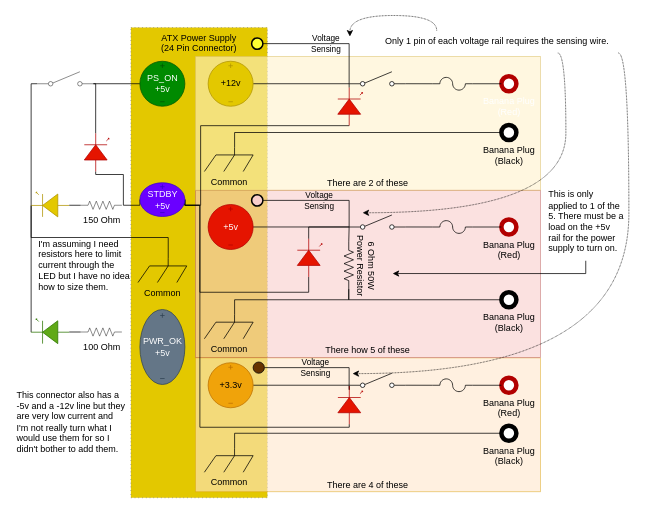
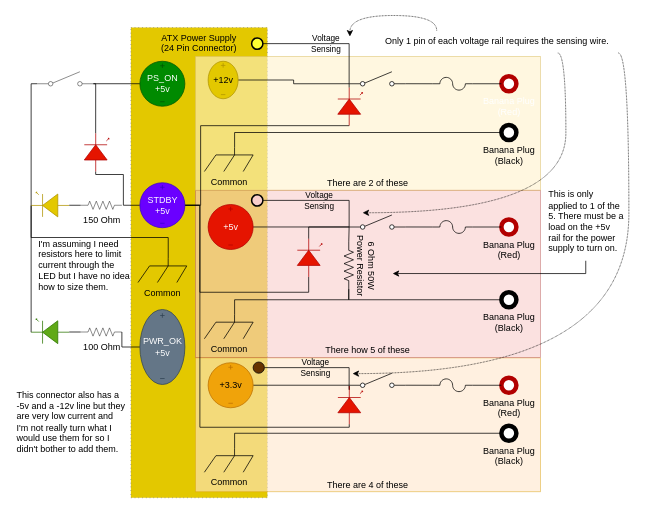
(231, 84) -> (223, 80)
(162, 200) -> (162, 205)
none -> (124, 347)
